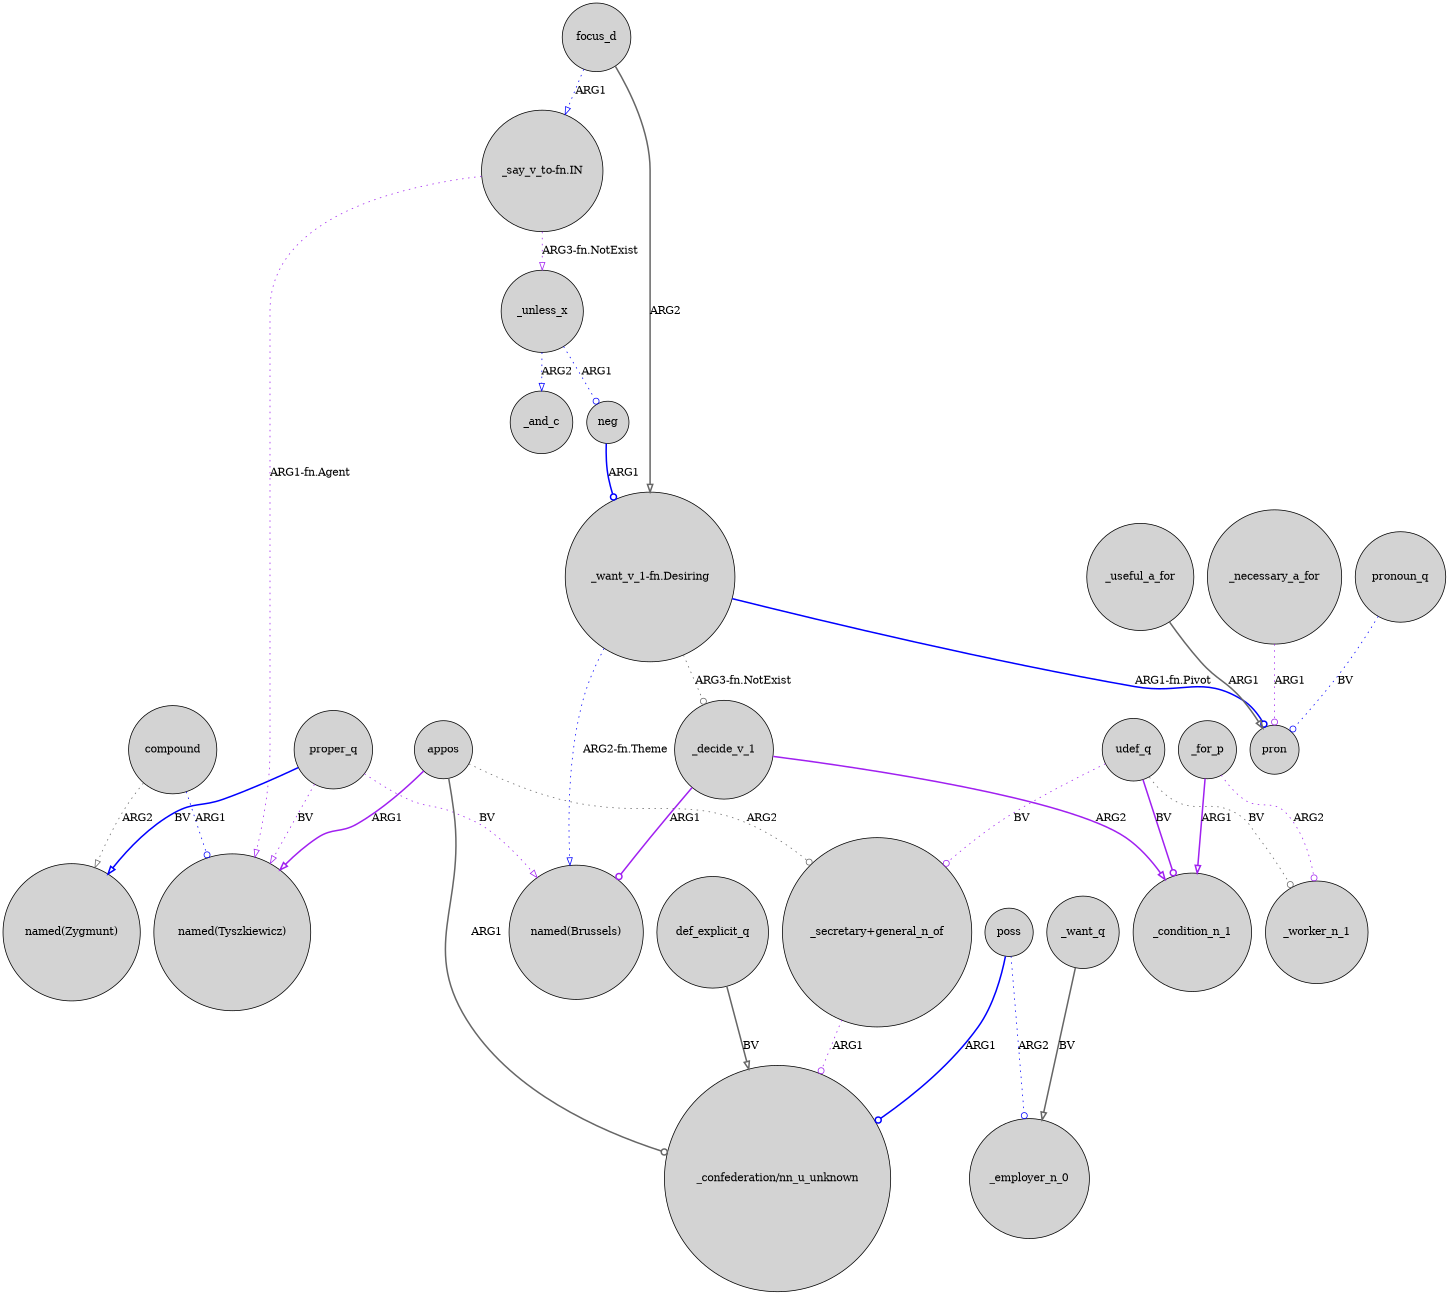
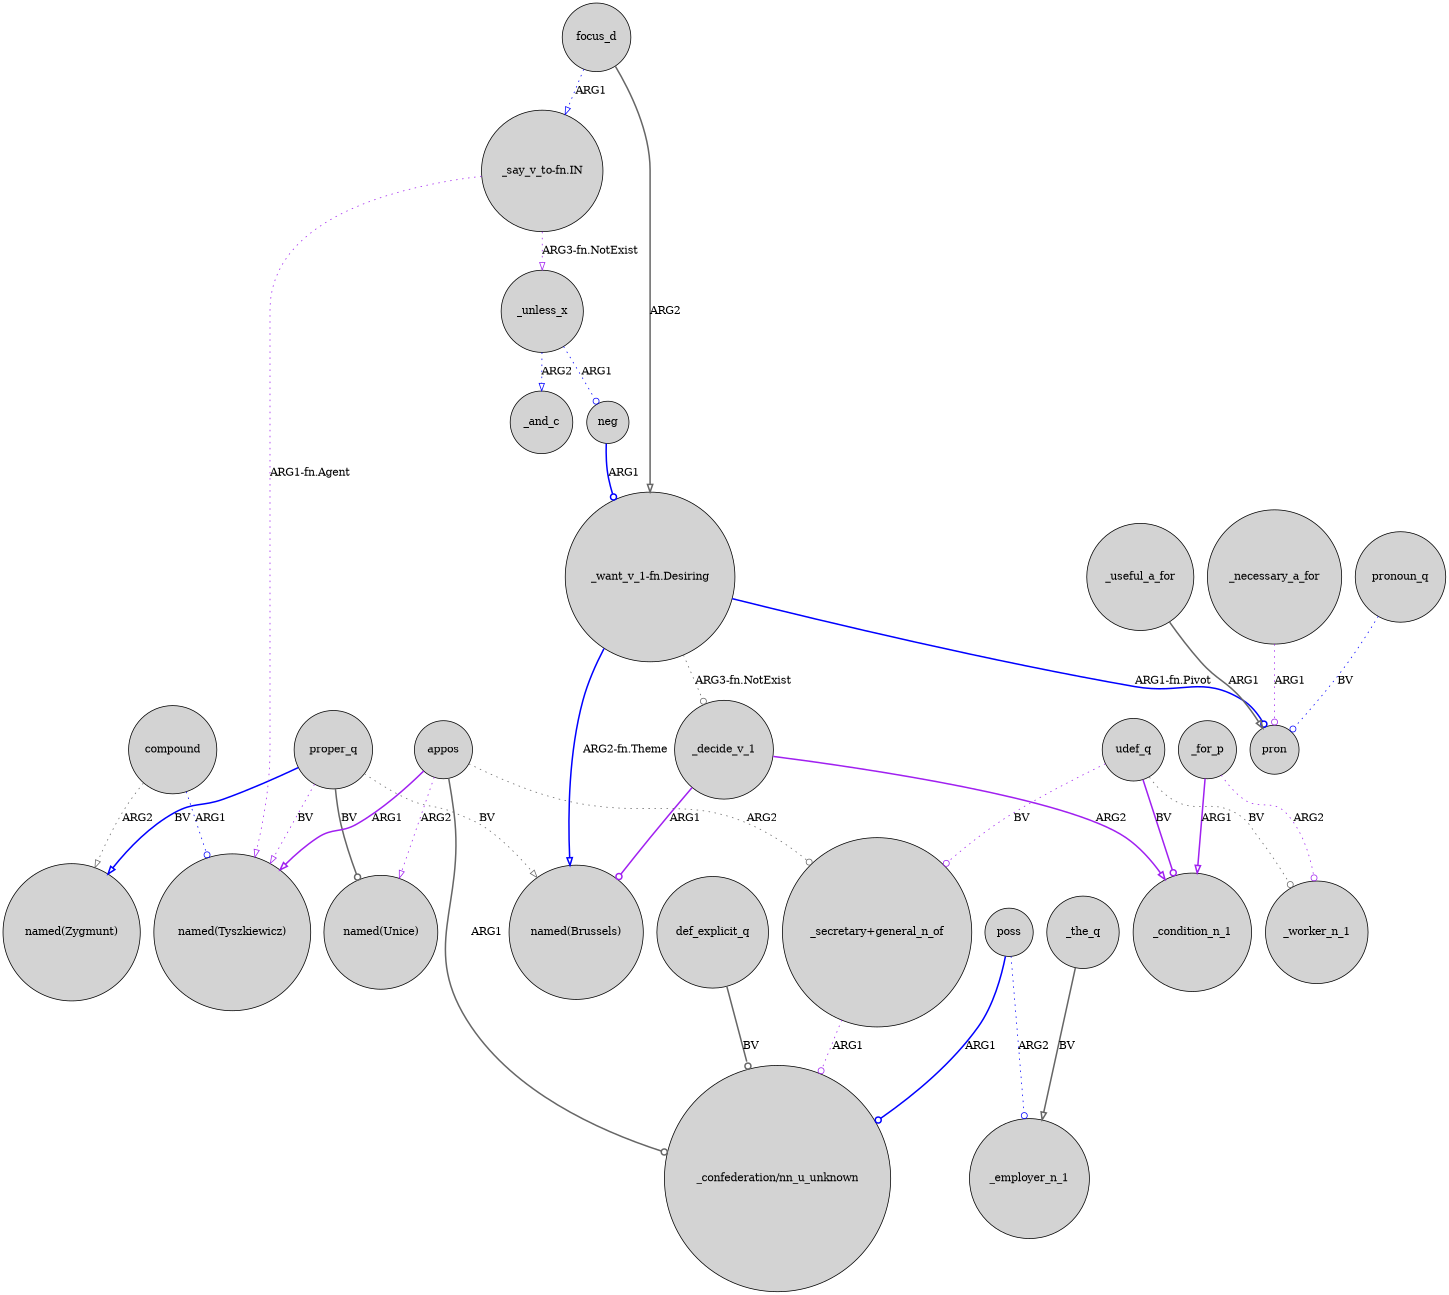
(573, 751) -> (573, 751)
(459, 815) -> (459, 815)
none -> (381, 932)
(1083, 932) -> (1083, 932)
(737, 1024) -> (737, 1024)
(1029, 1179) -> (1029, 1179)
